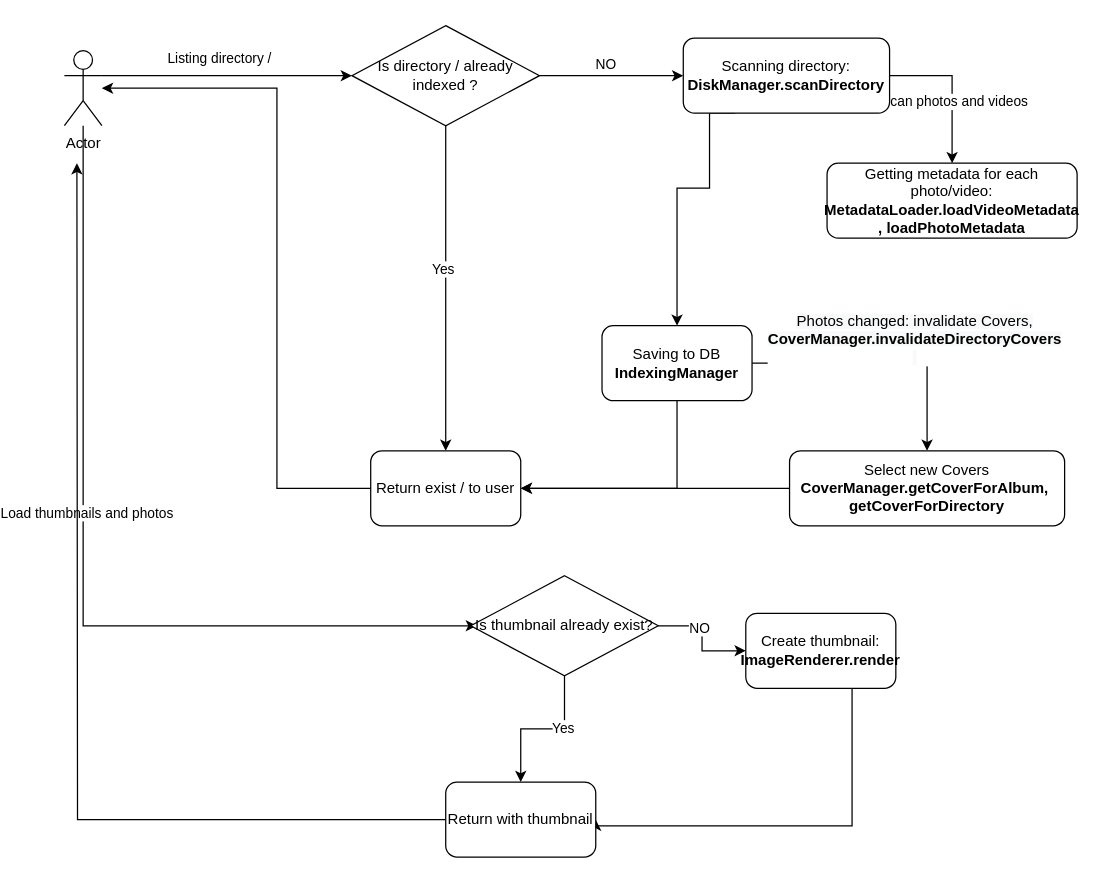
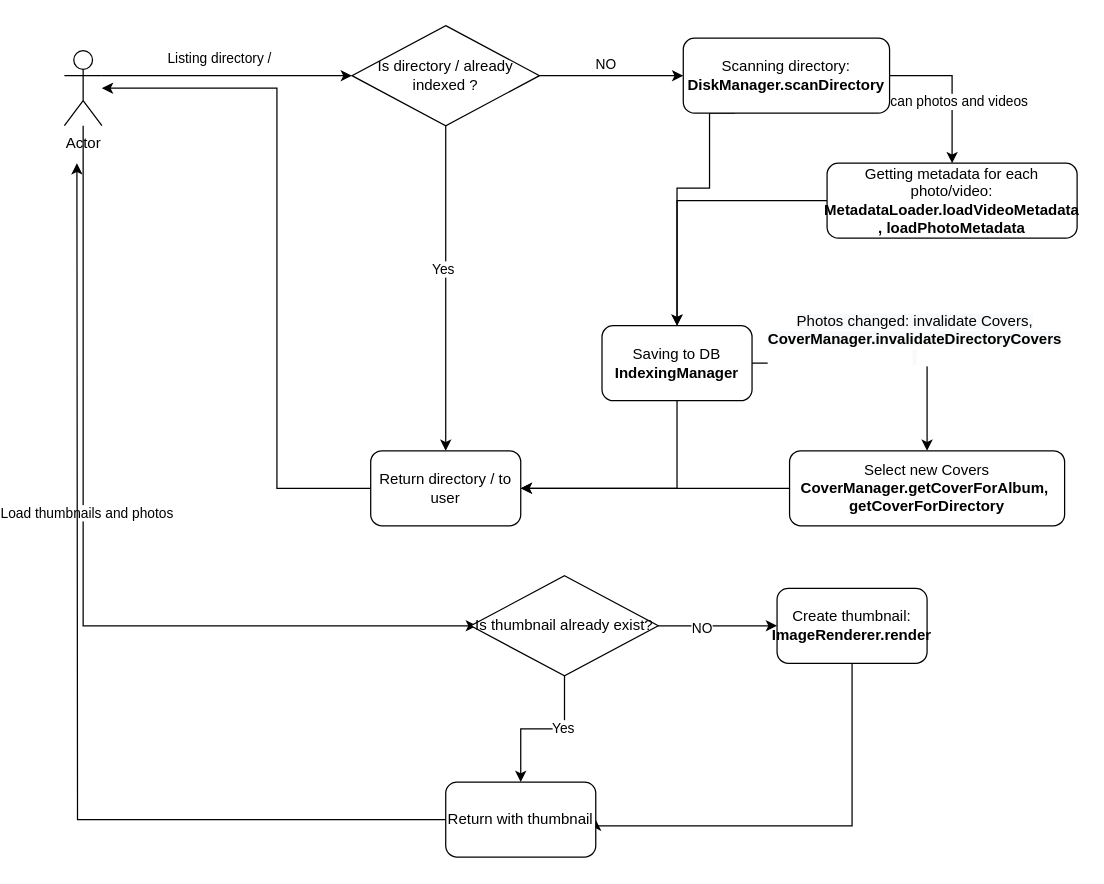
none -> (753, 201)
(446, 488) -> (446, 488)
(821, 651) -> (852, 626)
